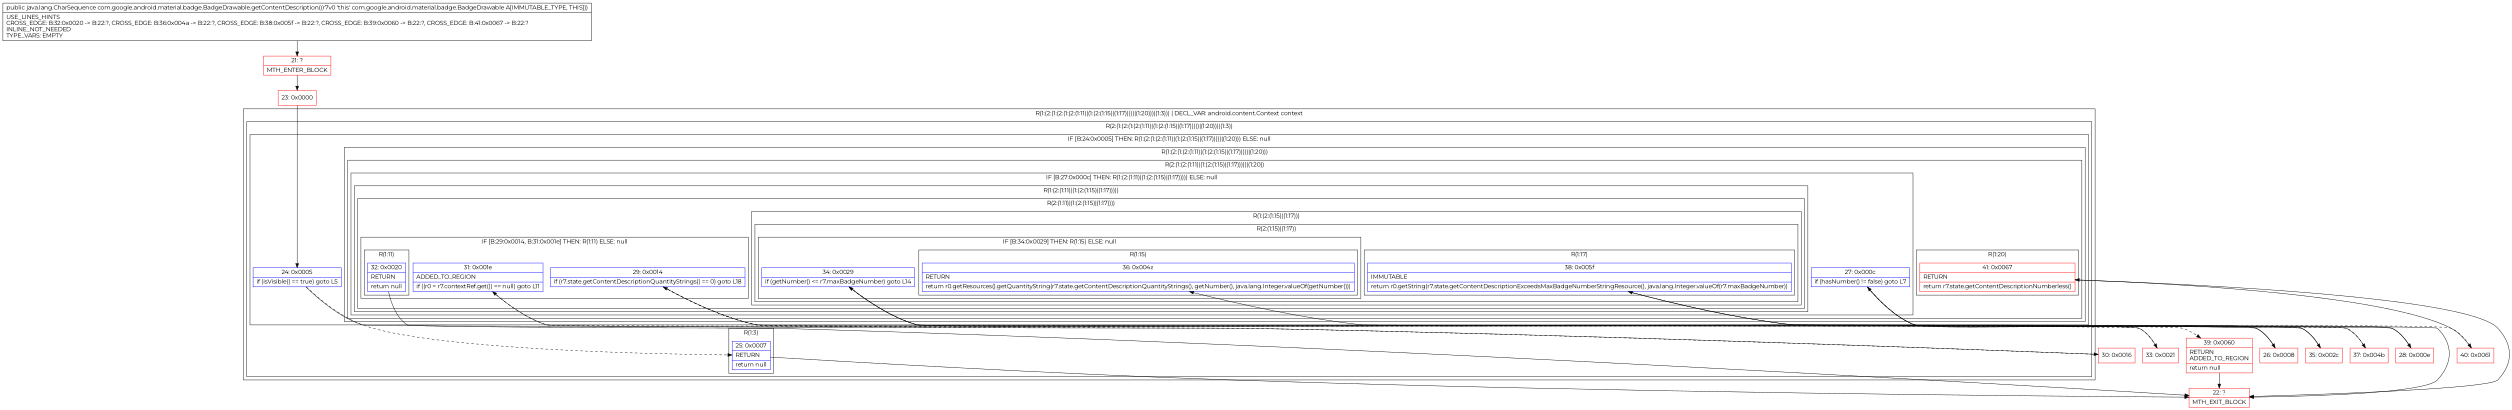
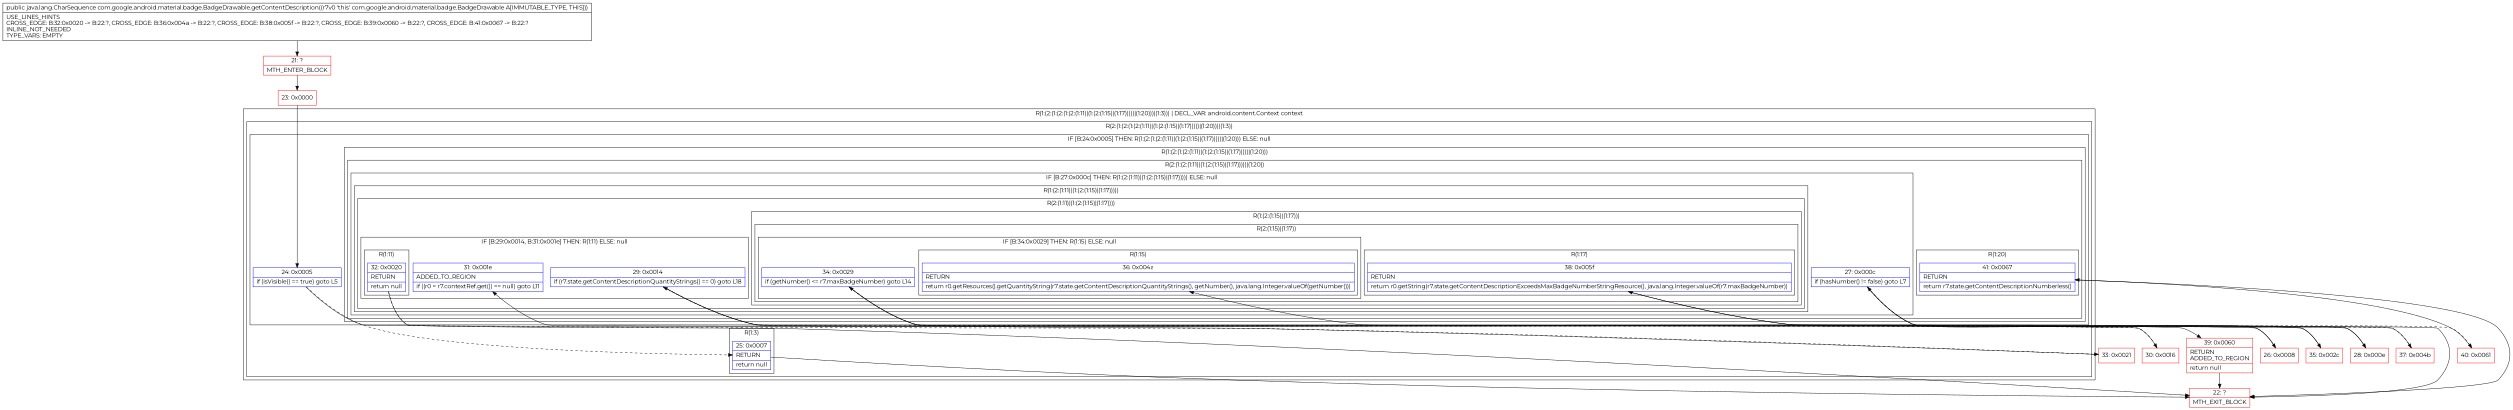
(1389, 277) -> (1383, 277)
(1997, 277) -> (1997, 277)
(1322, 326) -> (1231, 328)
(1427, 326) -> (1428, 326)
